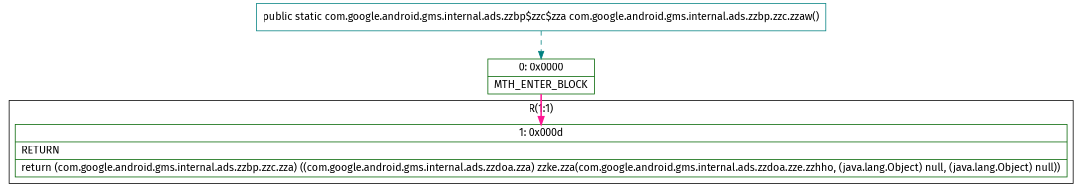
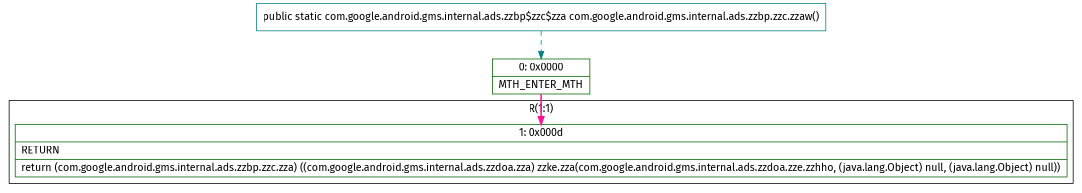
(541, 85) -> (541, 85)
